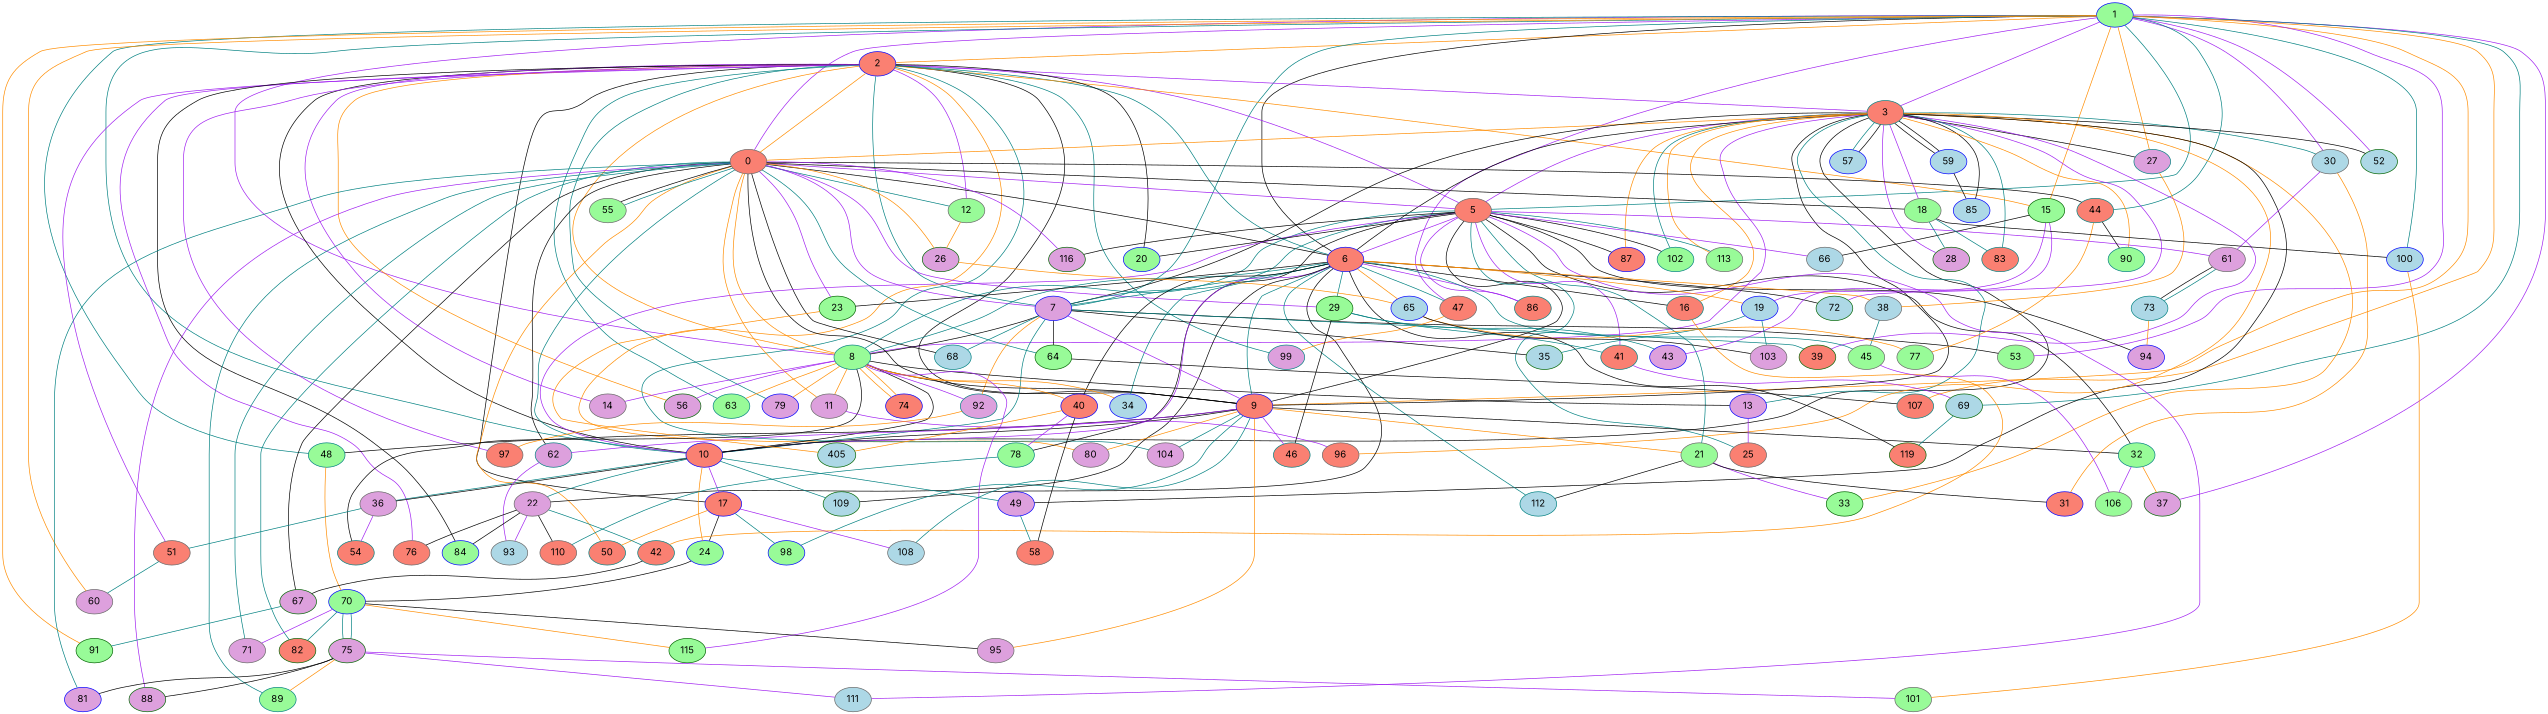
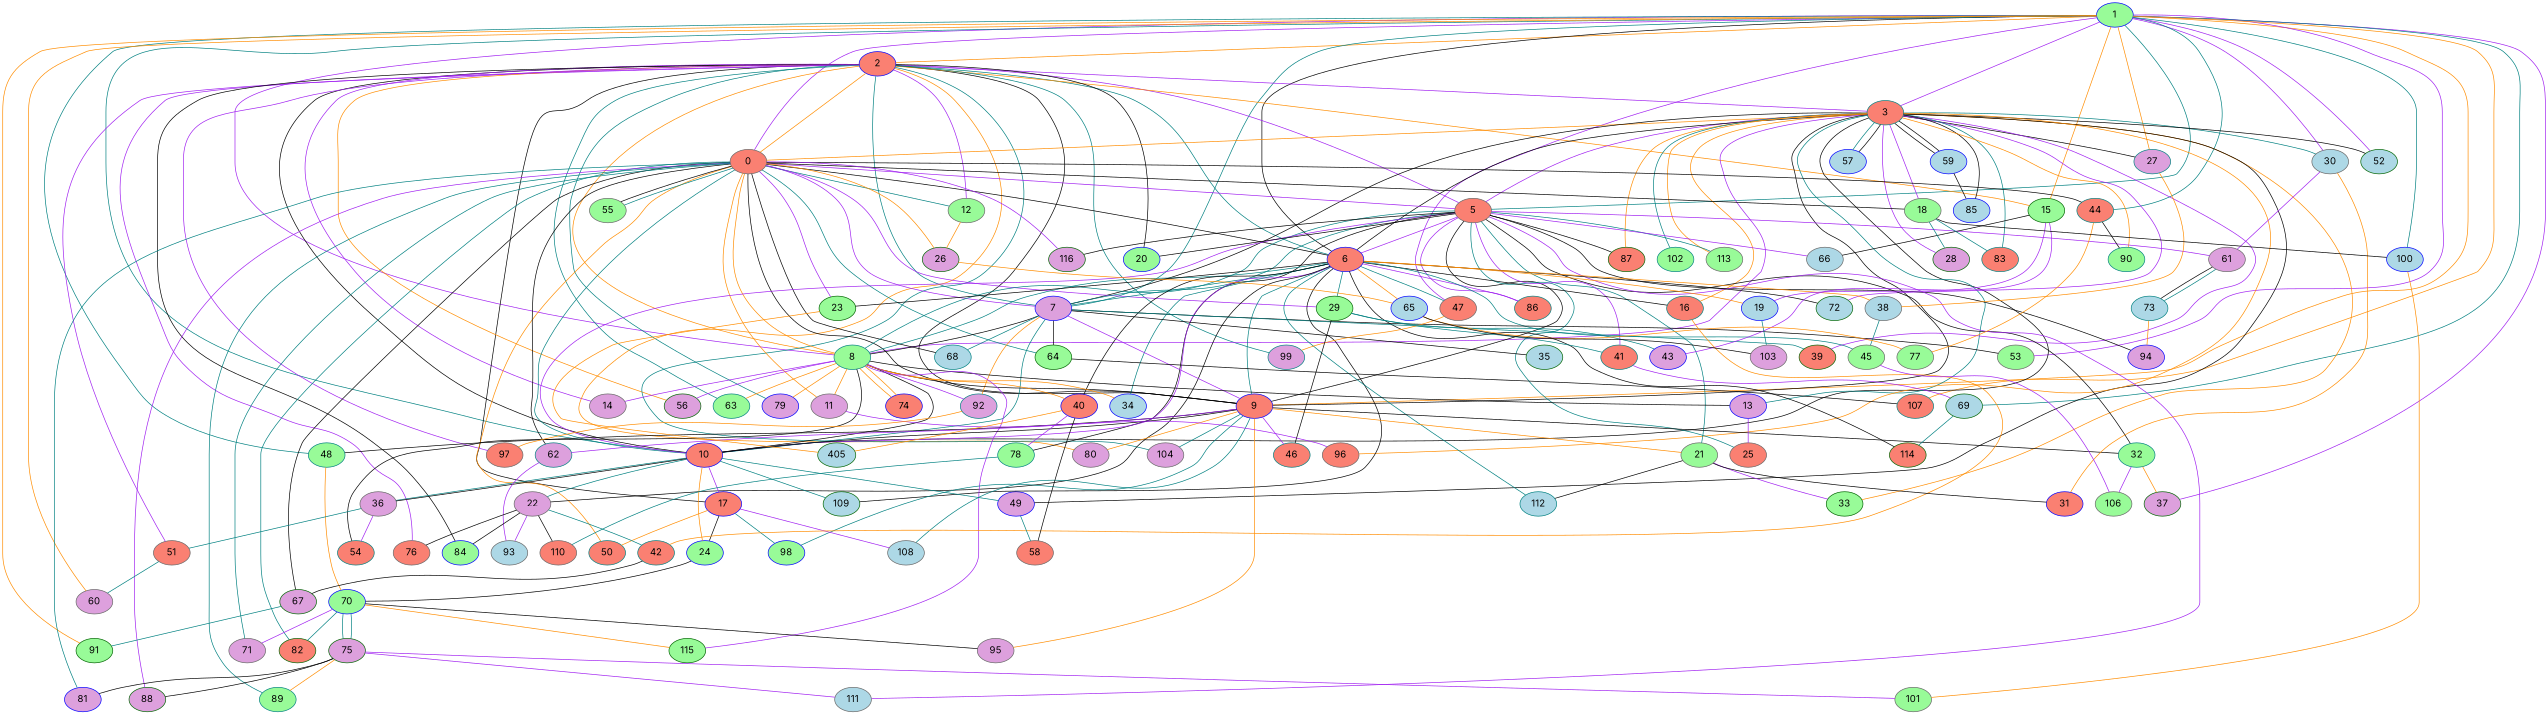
(1586, 230) -> none
(1627, 259) -> (1627, 259)
(1654, 336) -> none
(1908, 455) -> (1908, 455)
